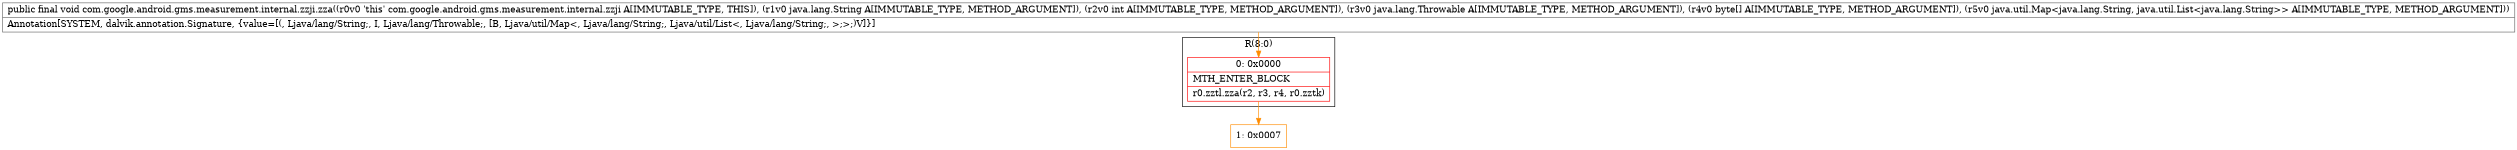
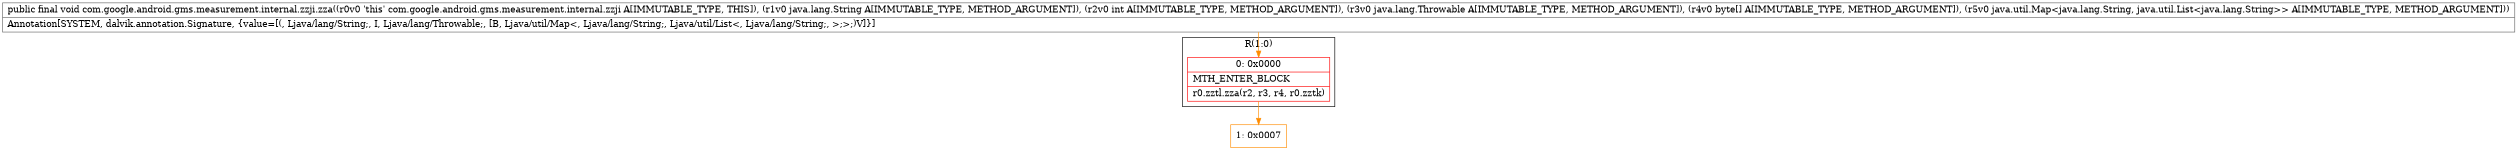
(1259, 45) -> (1259, 45)
